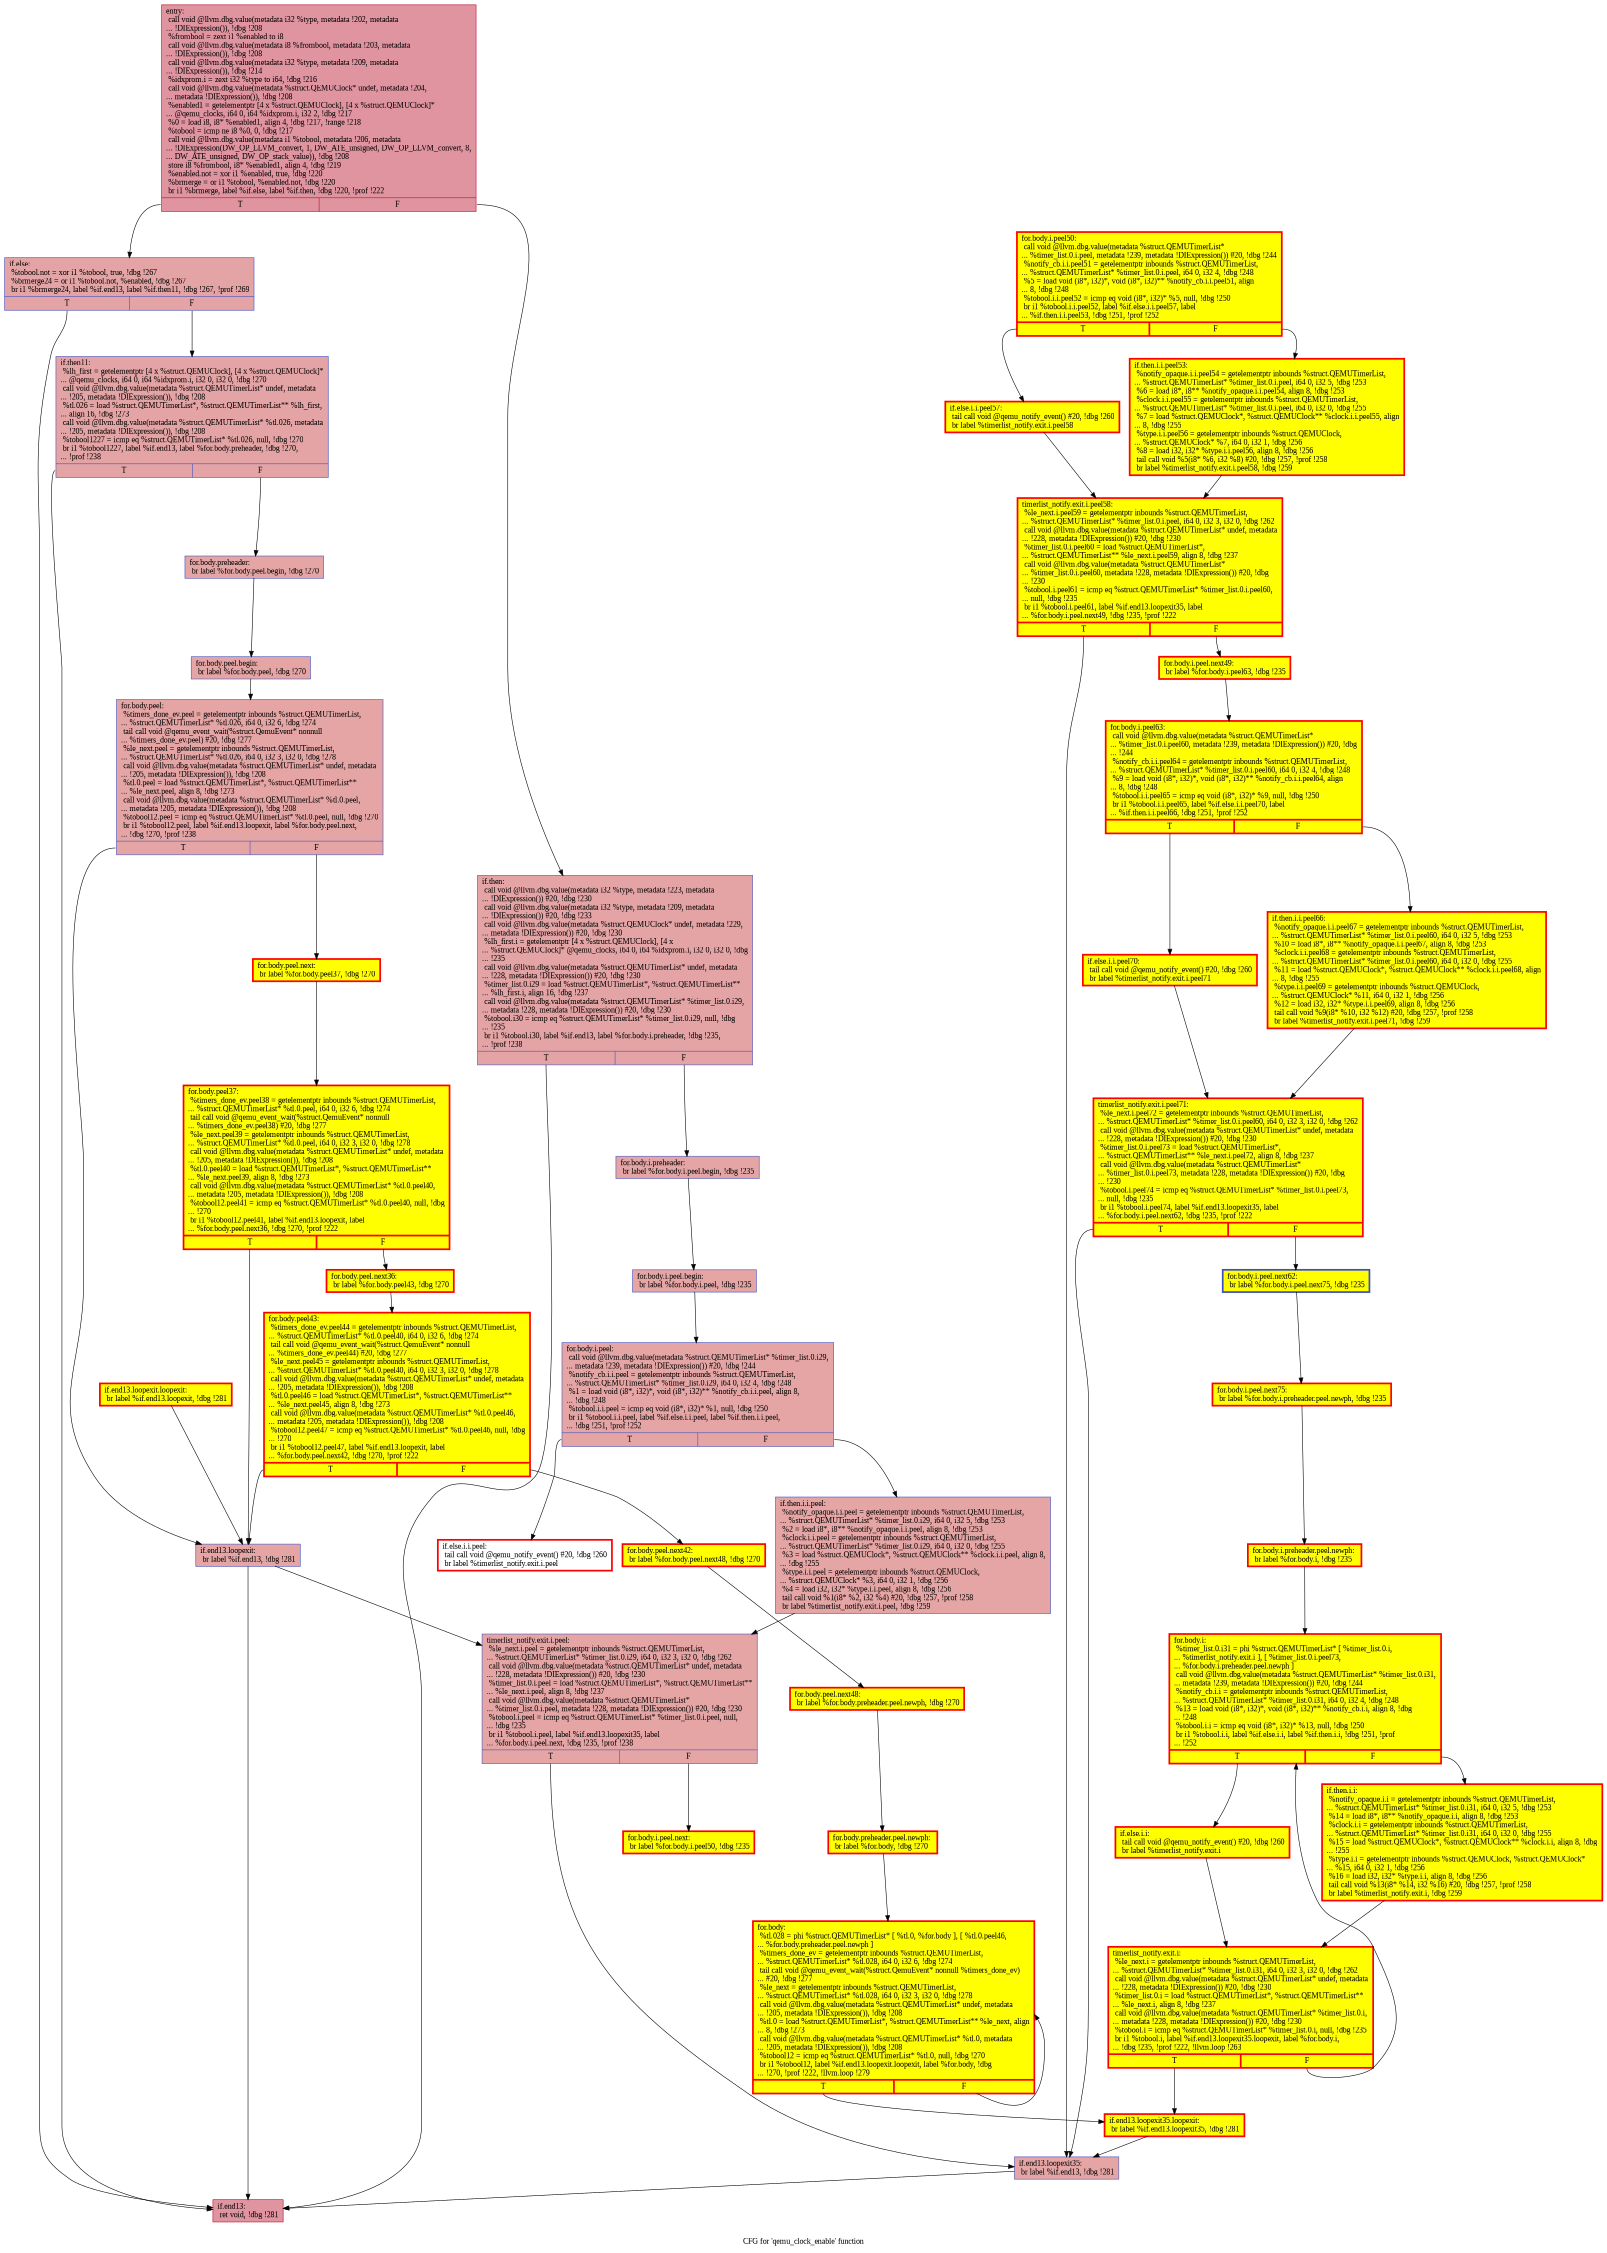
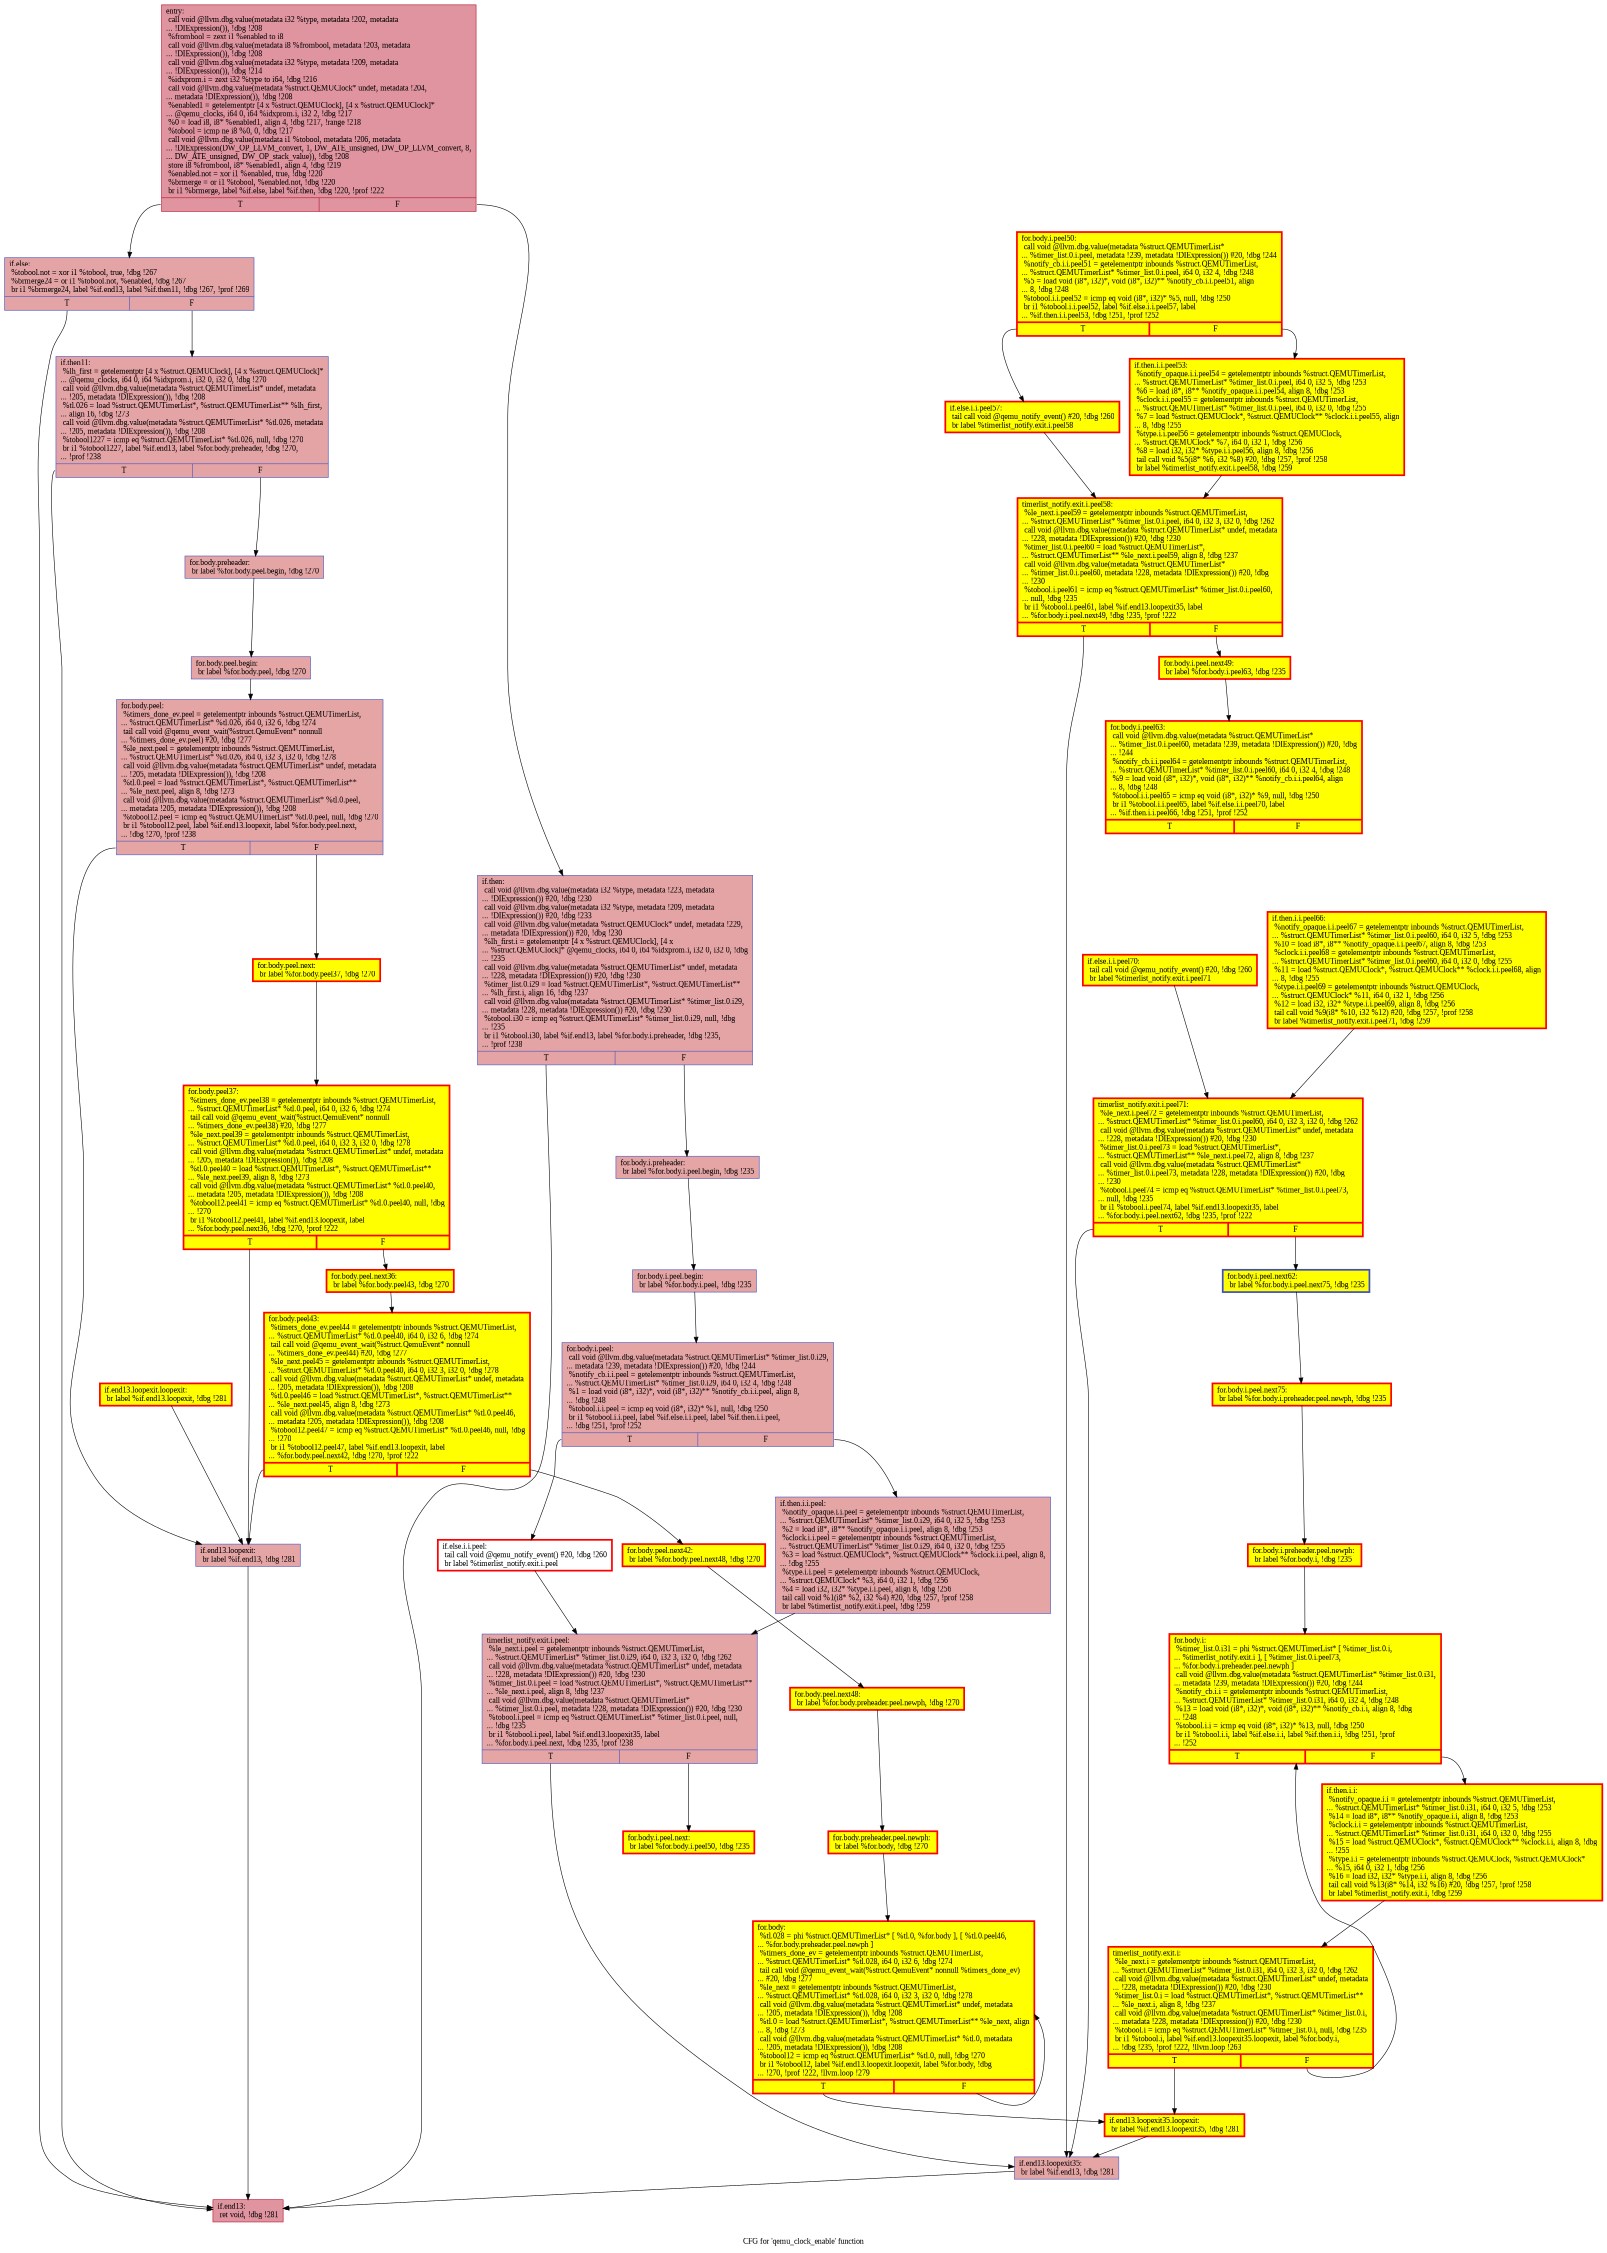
(1401, 856) -> none
(1170, 891) -> none
(376, 1605) -> (554, 1600)
(1202, 1842) -> none
